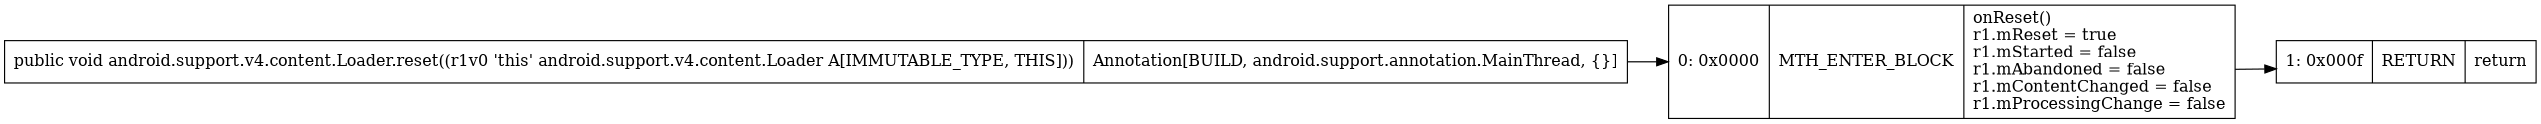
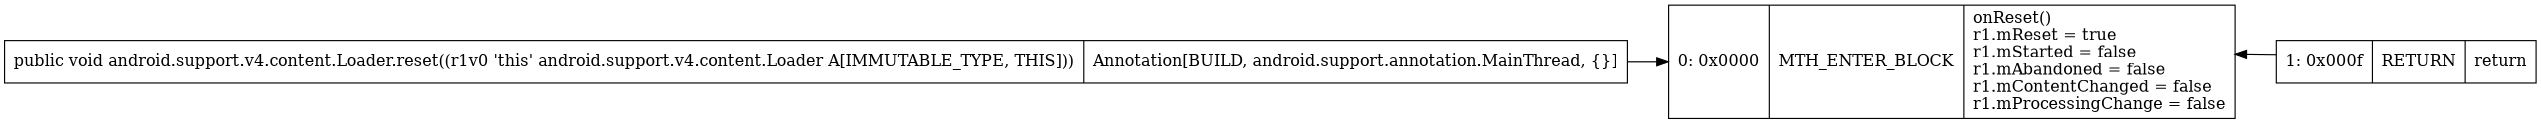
(2250, 69) -> (2261, 55)
